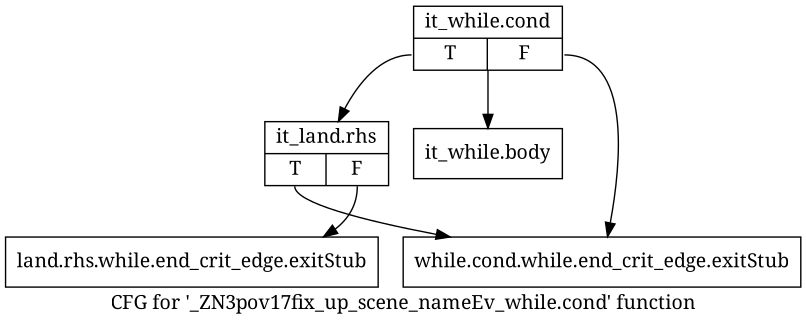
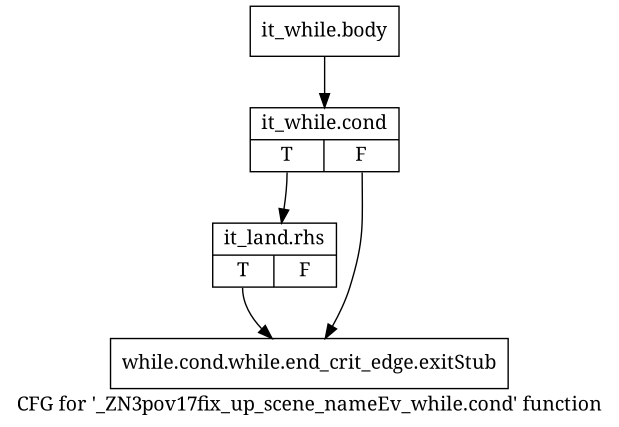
(488, 92) -> (325, 75)
(192, 262) -> none
